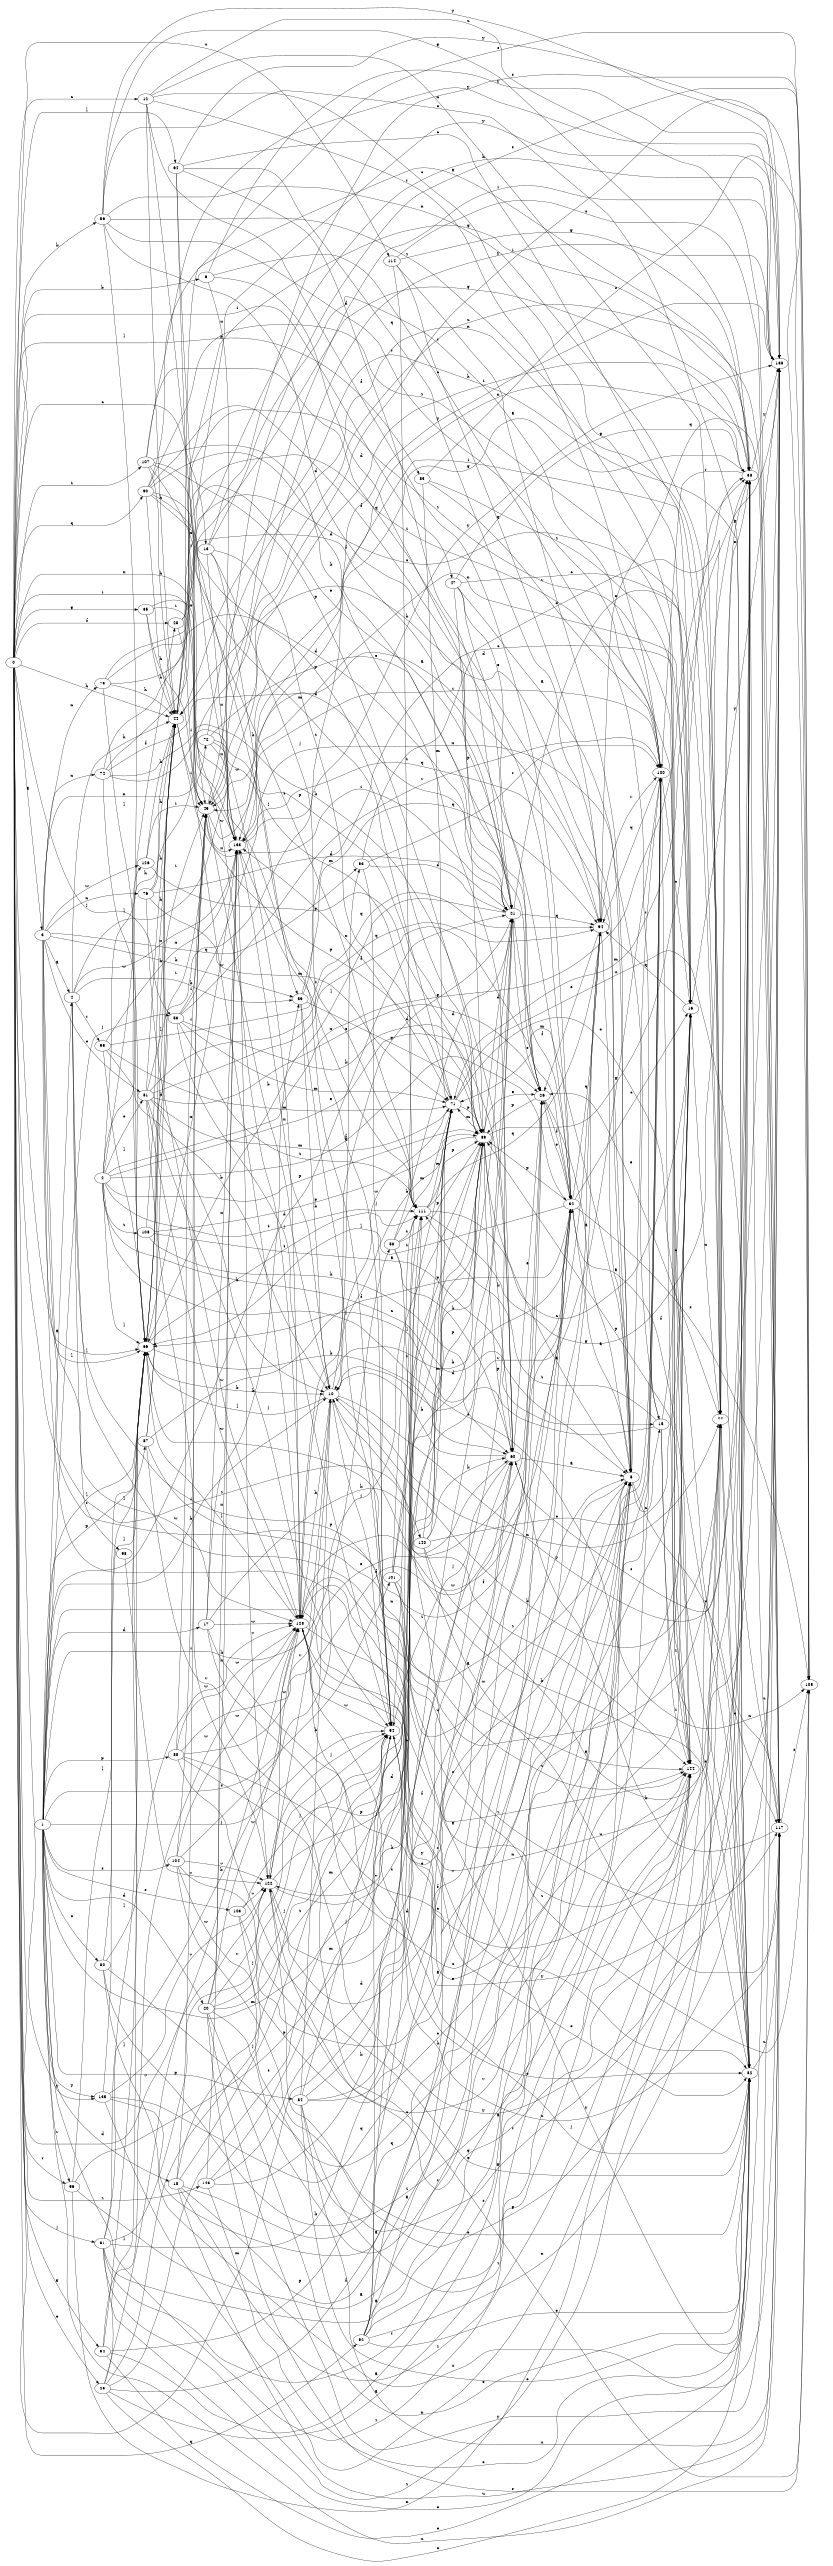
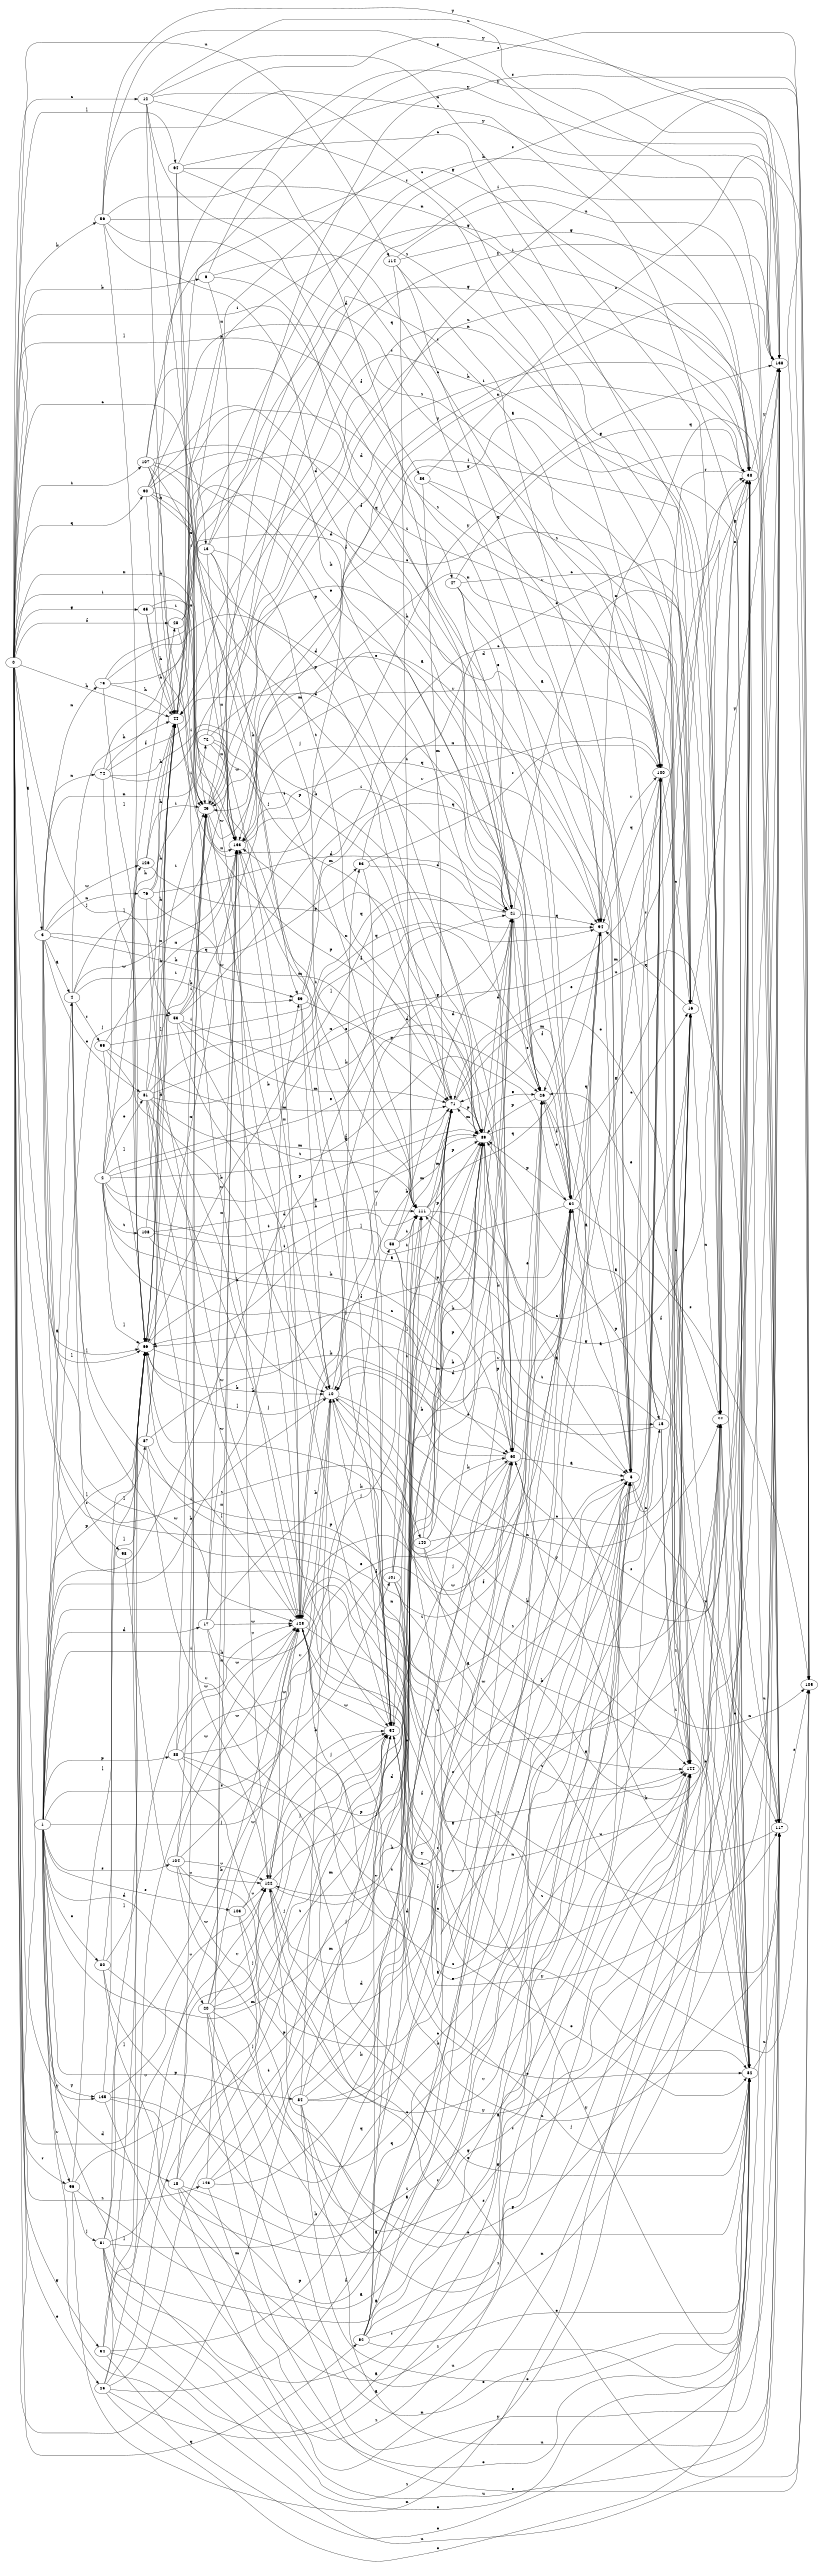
(470, 832) -> none
none -> (204, 1043)
(17, 1475) -> (80, 2218)
